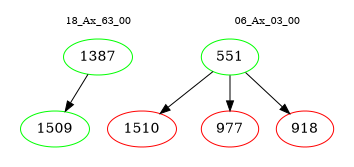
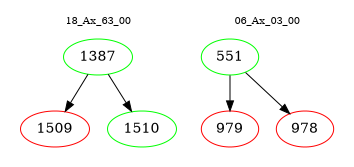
(200, 82) -> (117, 88)
(55, 129) -> (55, 129)
(142, 129) -> (142, 129)
(230, 129) -> (230, 129)
(305, 129) -> (305, 129)
